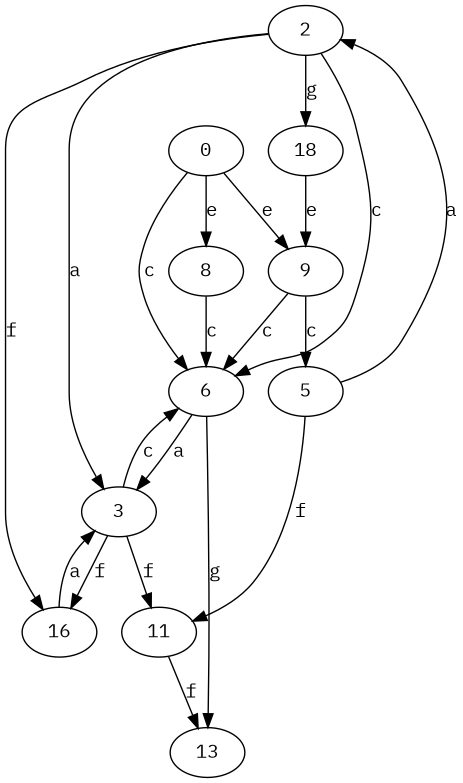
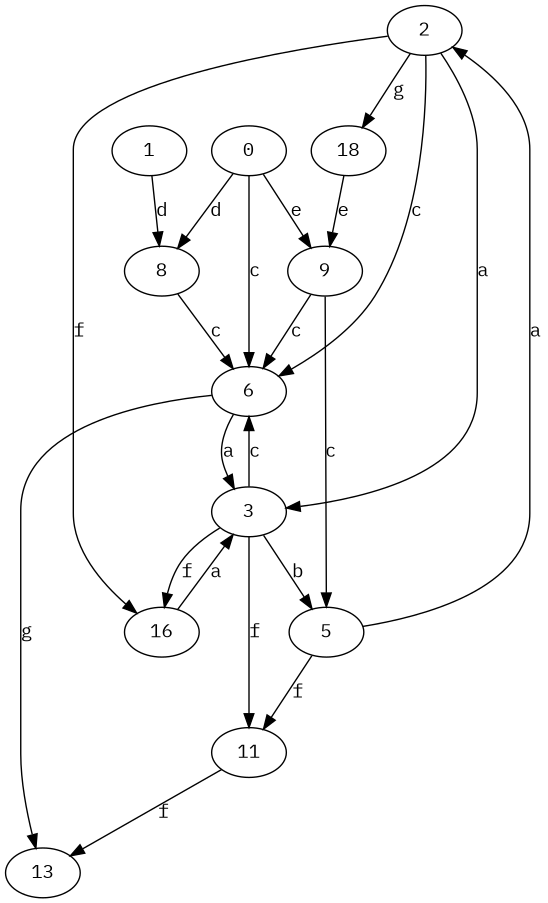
none -> (149, 151)
(212, 211) -> (216, 211)
none -> (284, 566)
